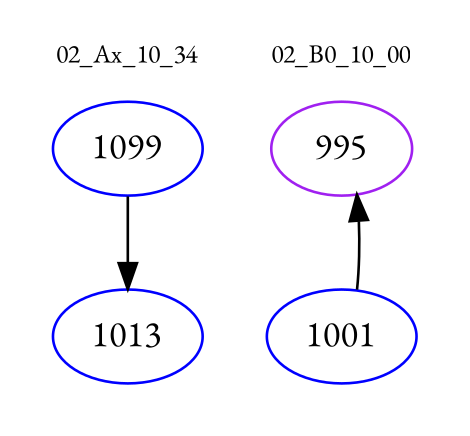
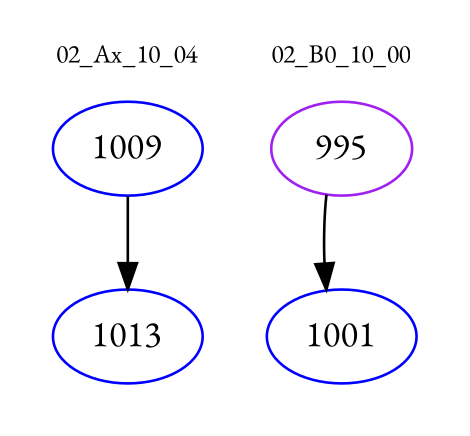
(128, 56) -> (128, 56)
(128, 149) -> (128, 149)
(359, 255) -> (324, 229)
